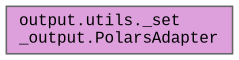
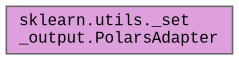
(119, 30) -> (119, 30)
